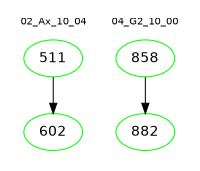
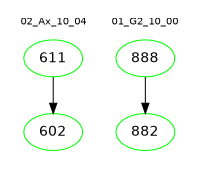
(145, 22) -> (145, 22)
(53, 58) -> (53, 58)
(145, 58) -> (145, 58)
